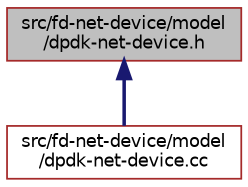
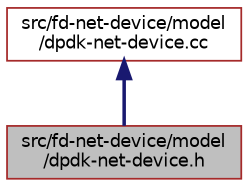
(124, 102) -> (124, 102)
